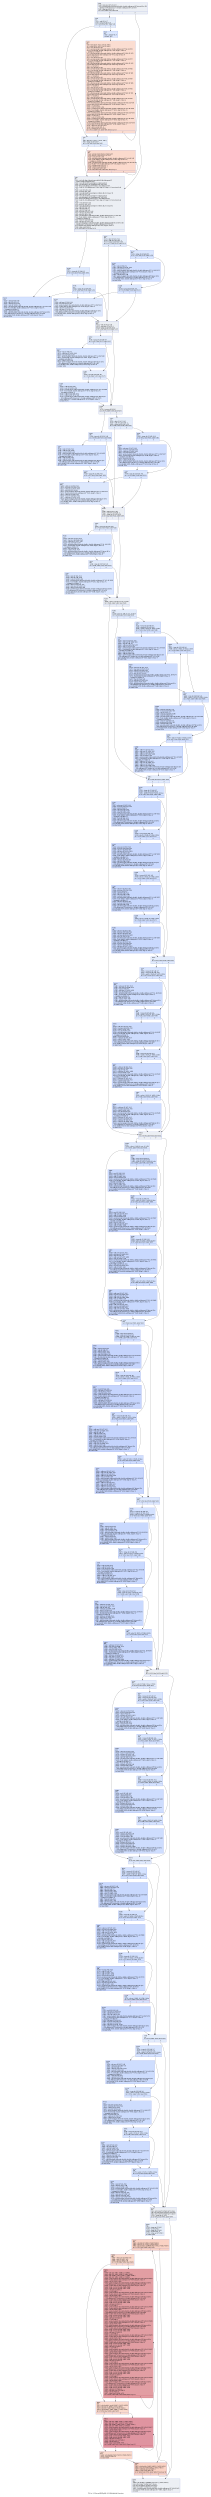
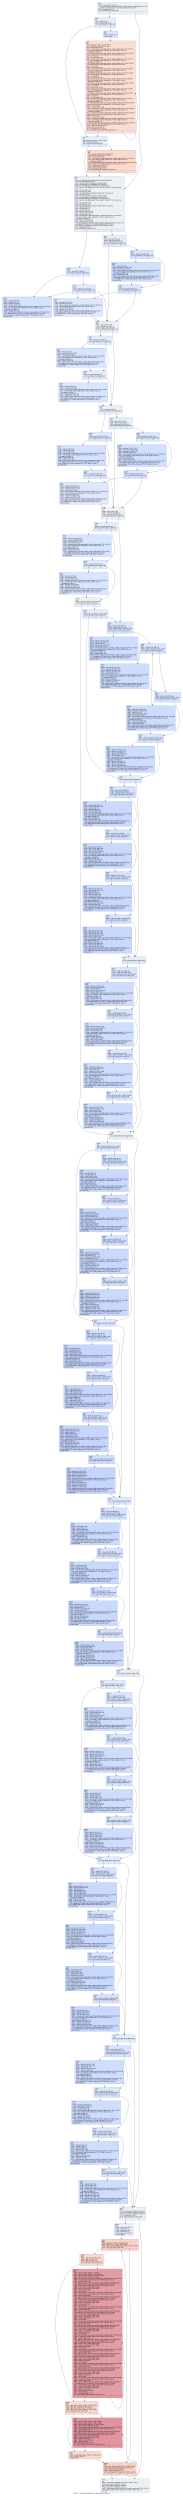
(120, 558) -> (120, 570)
